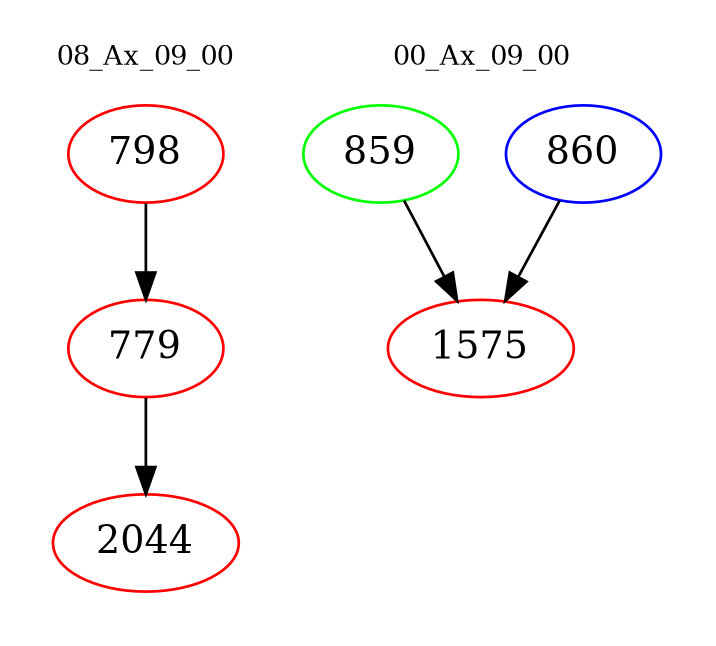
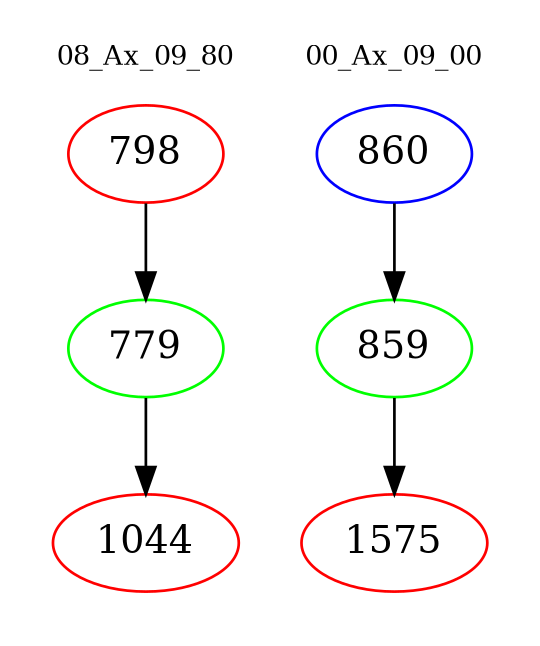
(146, 58) -> (146, 58)
(539, 239) -> (394, 238)
(146, 348) -> (146, 348)
(146, 543) -> (146, 543)
